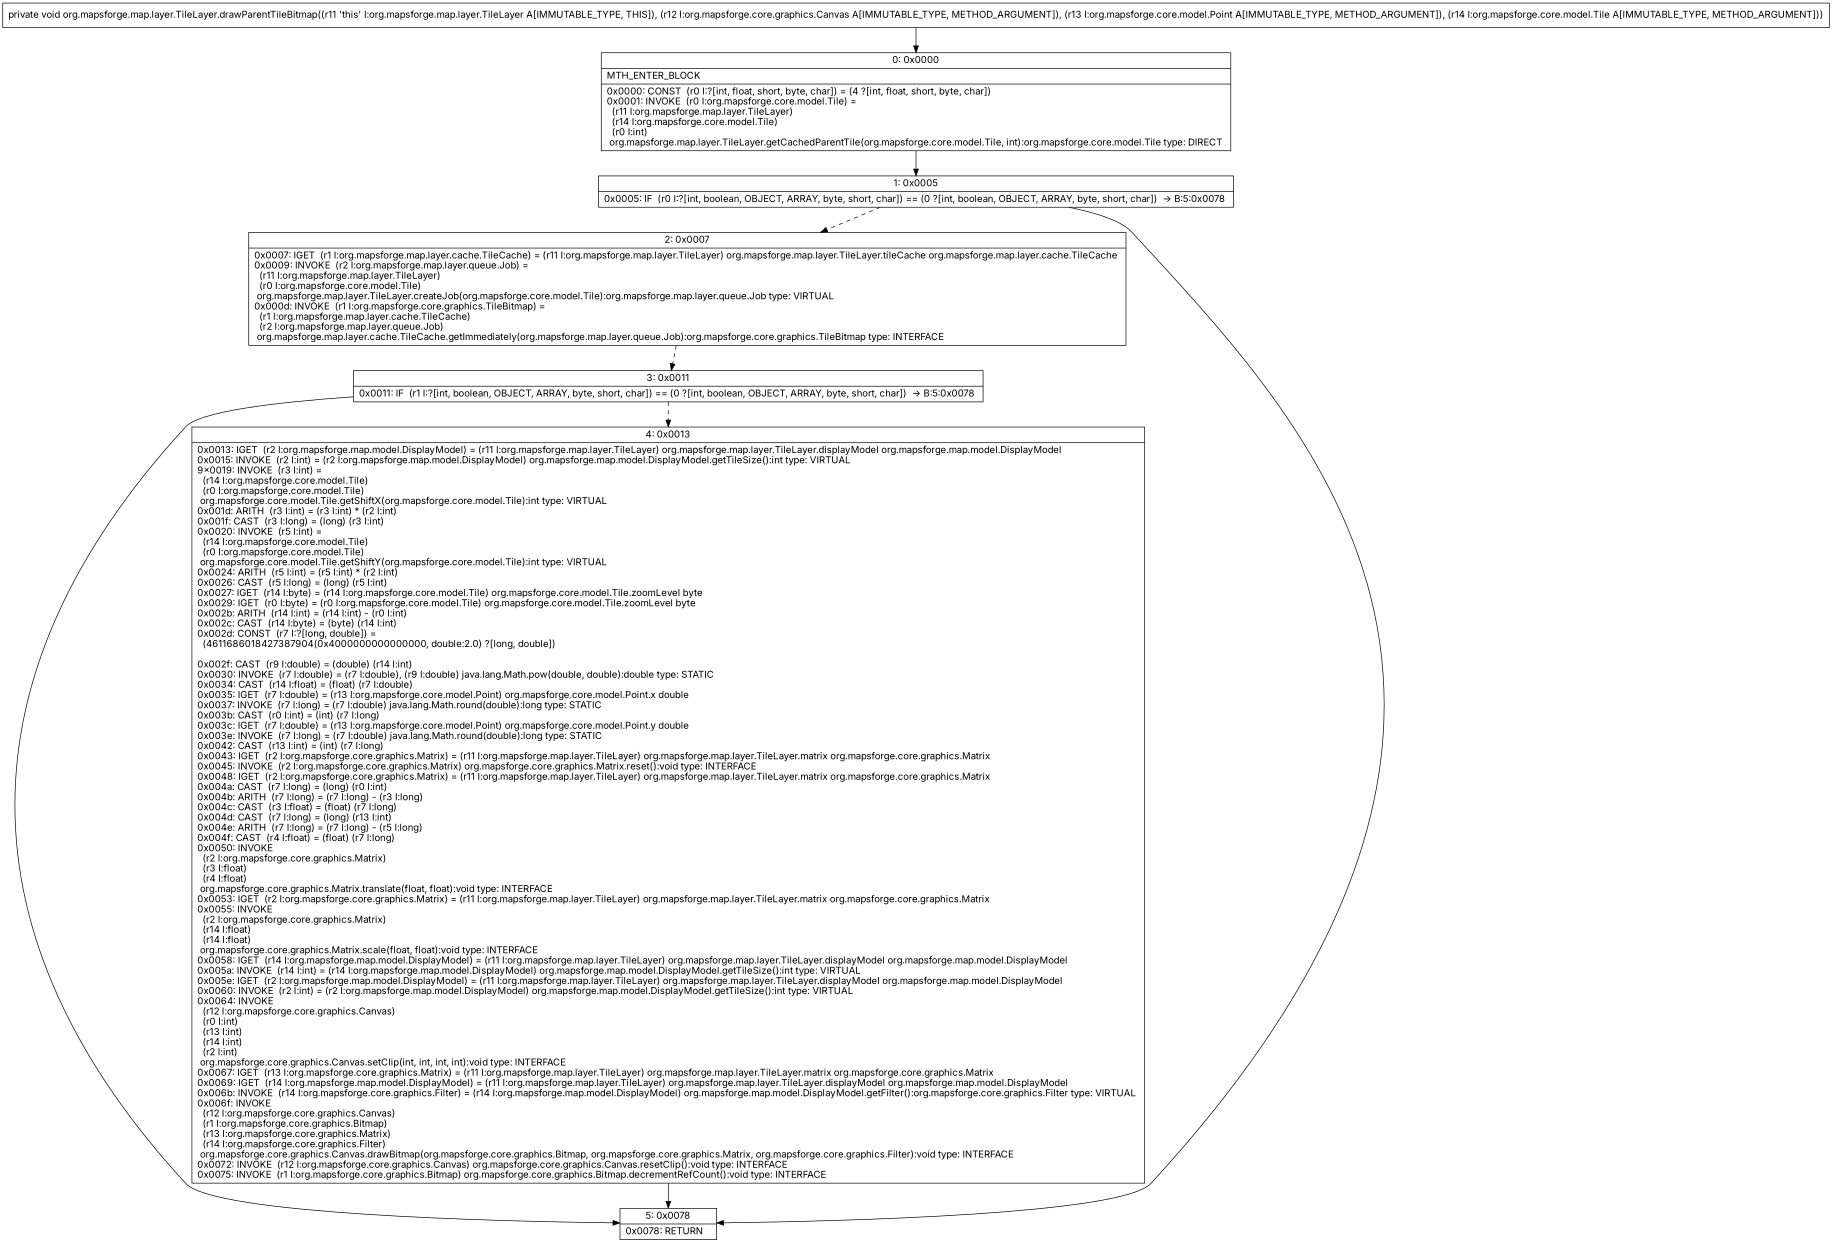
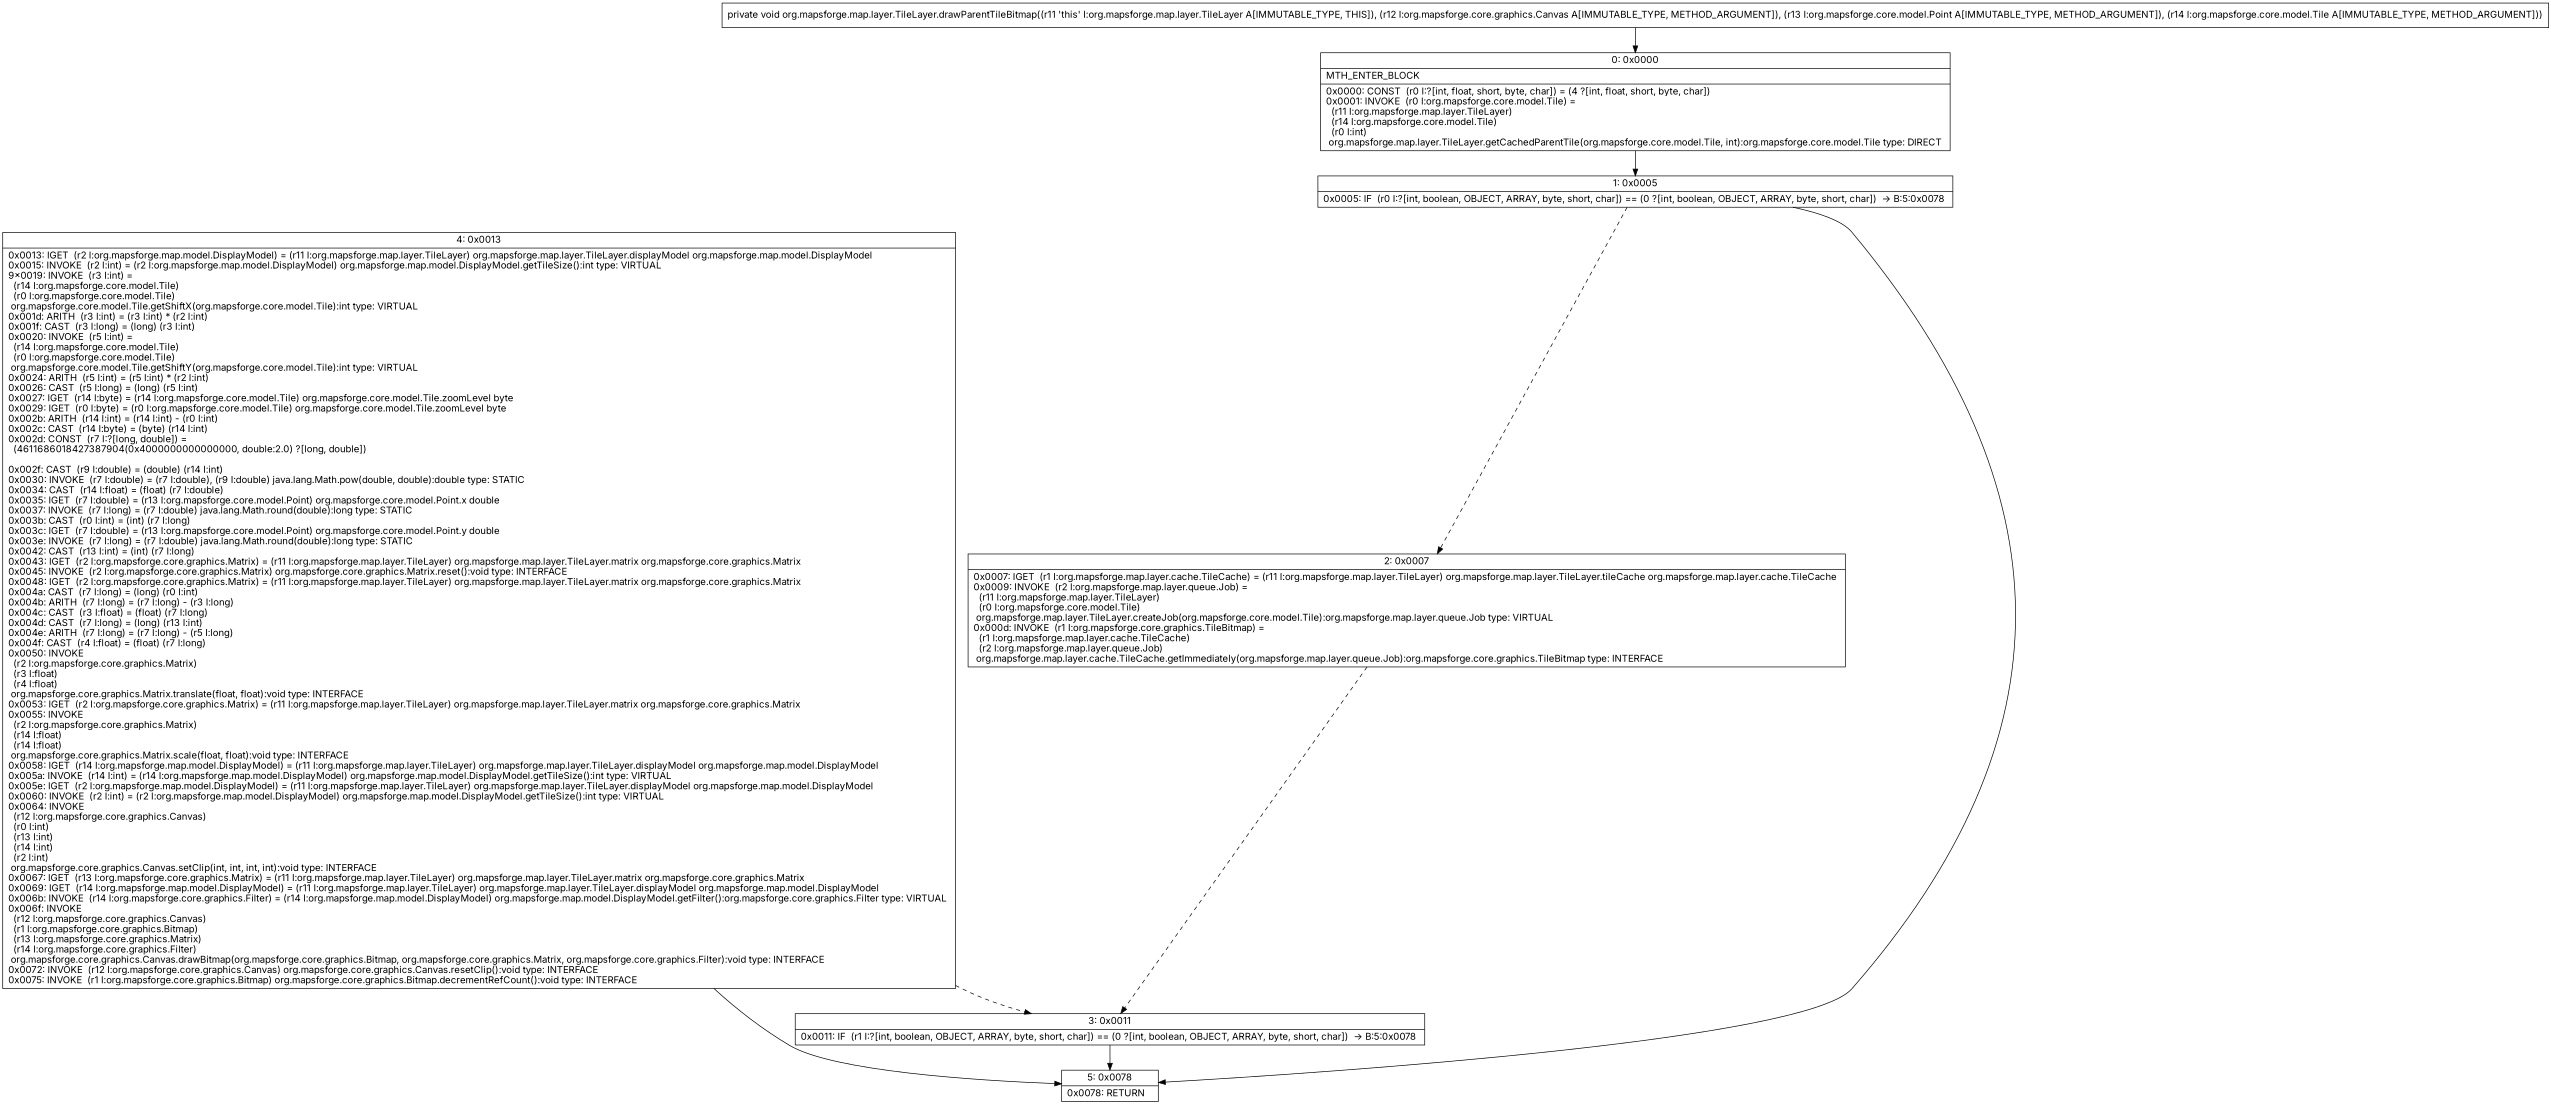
(668, 411) -> (989, 1000)
